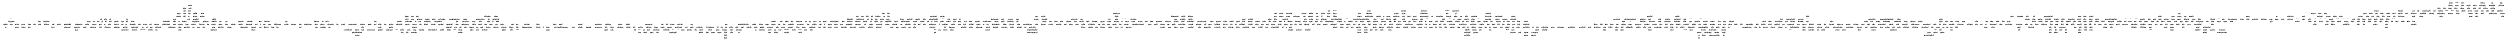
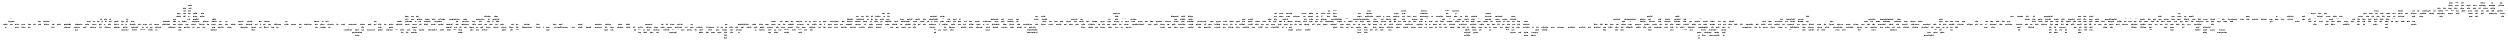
none -> (2206, 19)
